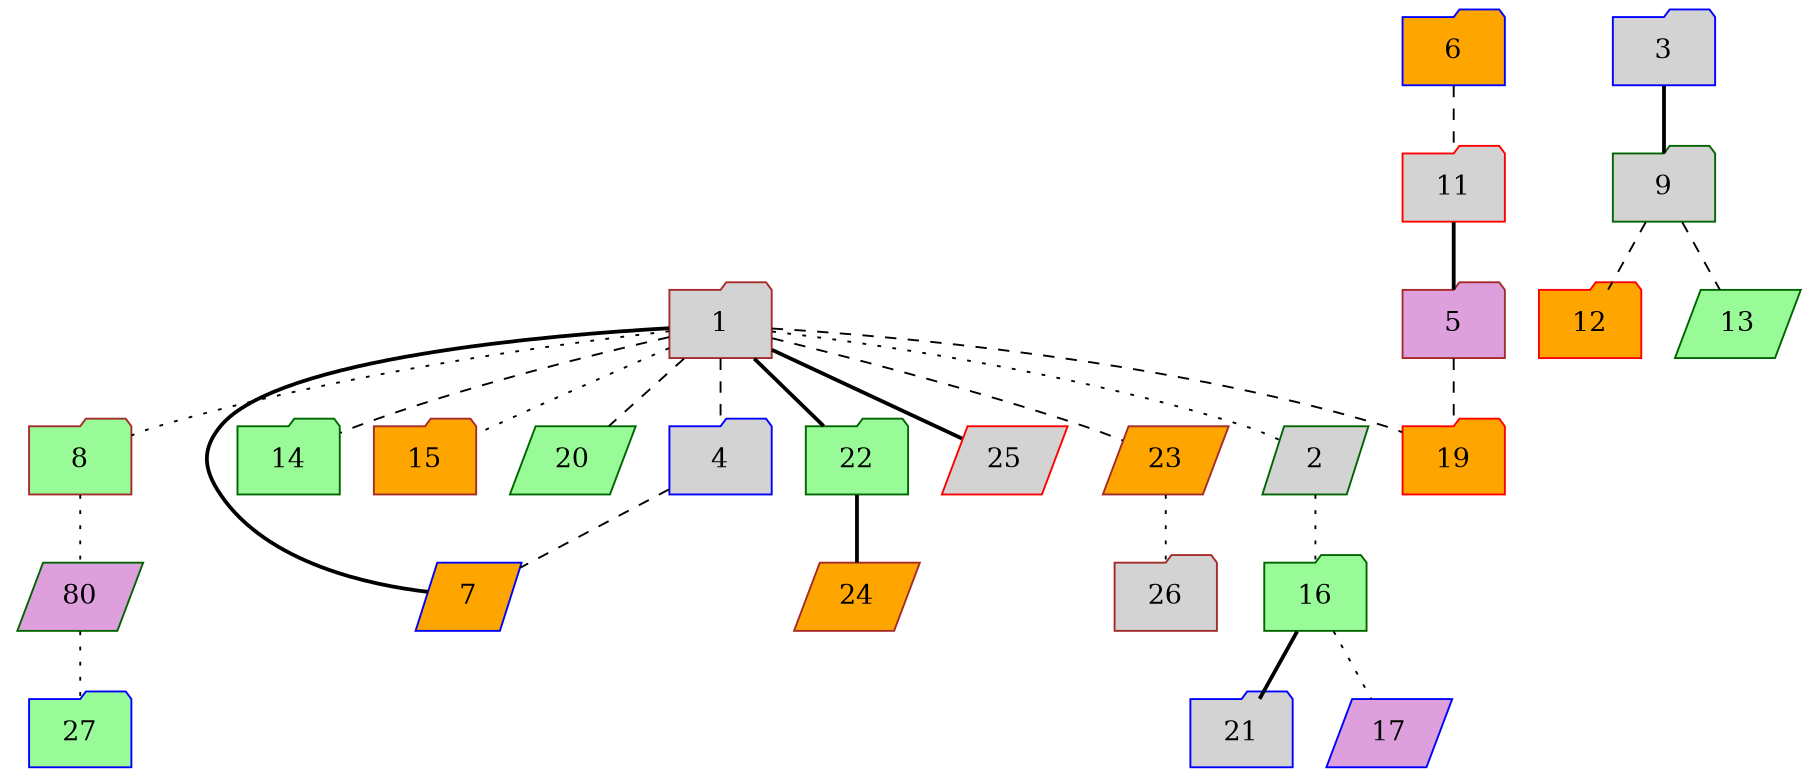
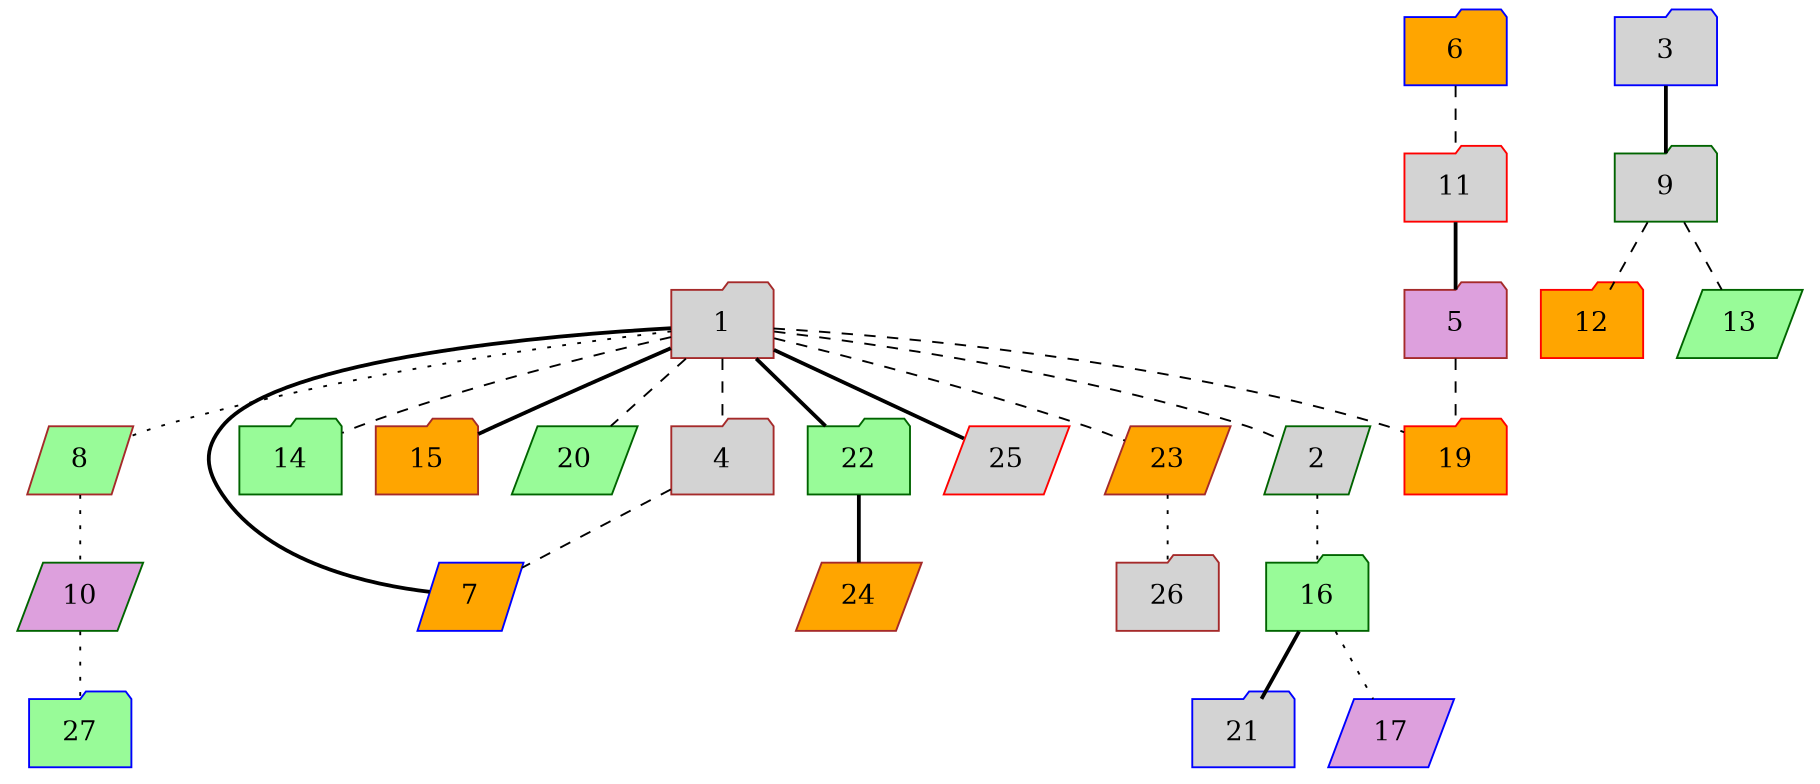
(1029, 372) -> (1031, 372)
(572, 391) -> (574, 391)
(80, 460) -> (80, 460)
(721, 460) -> (722, 460)
(80, 597) -> (80, 597)
